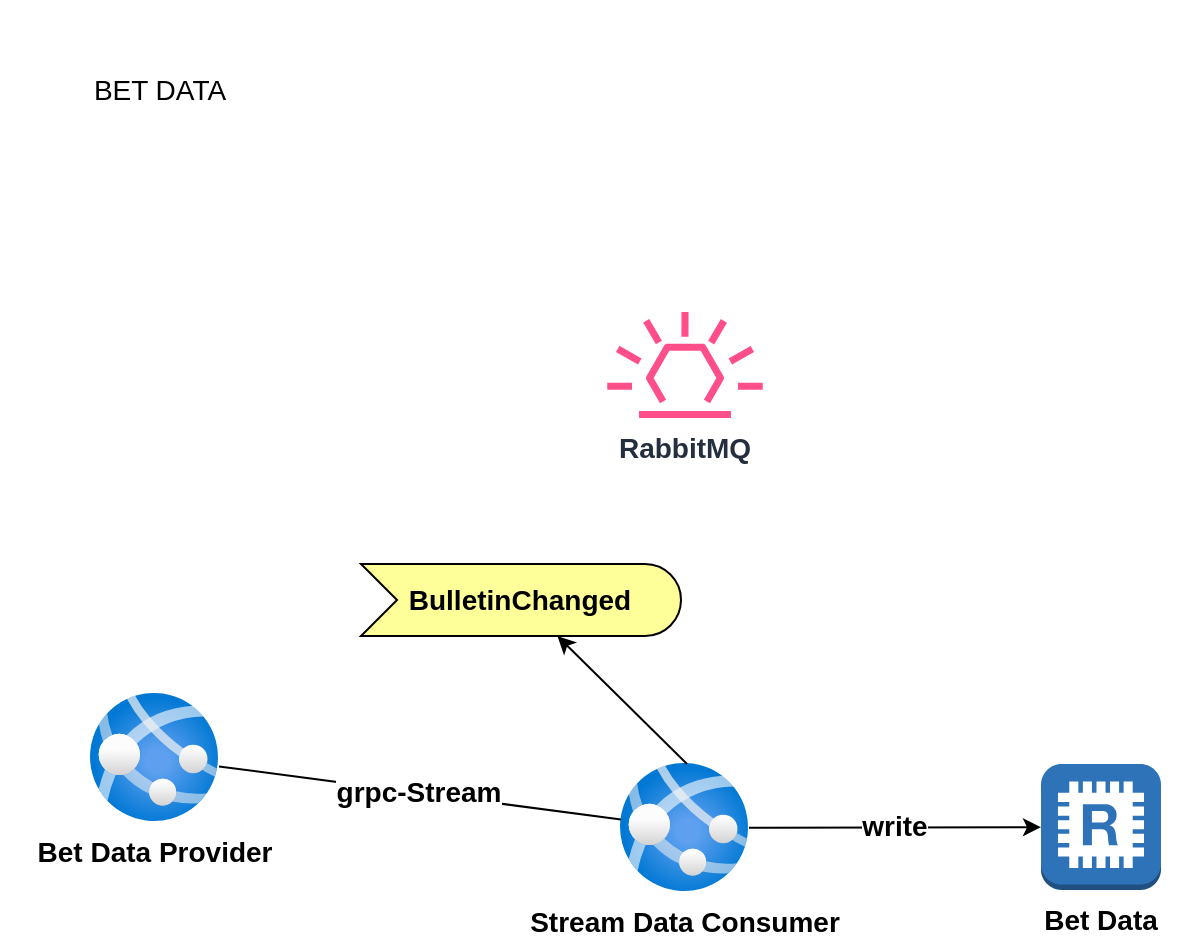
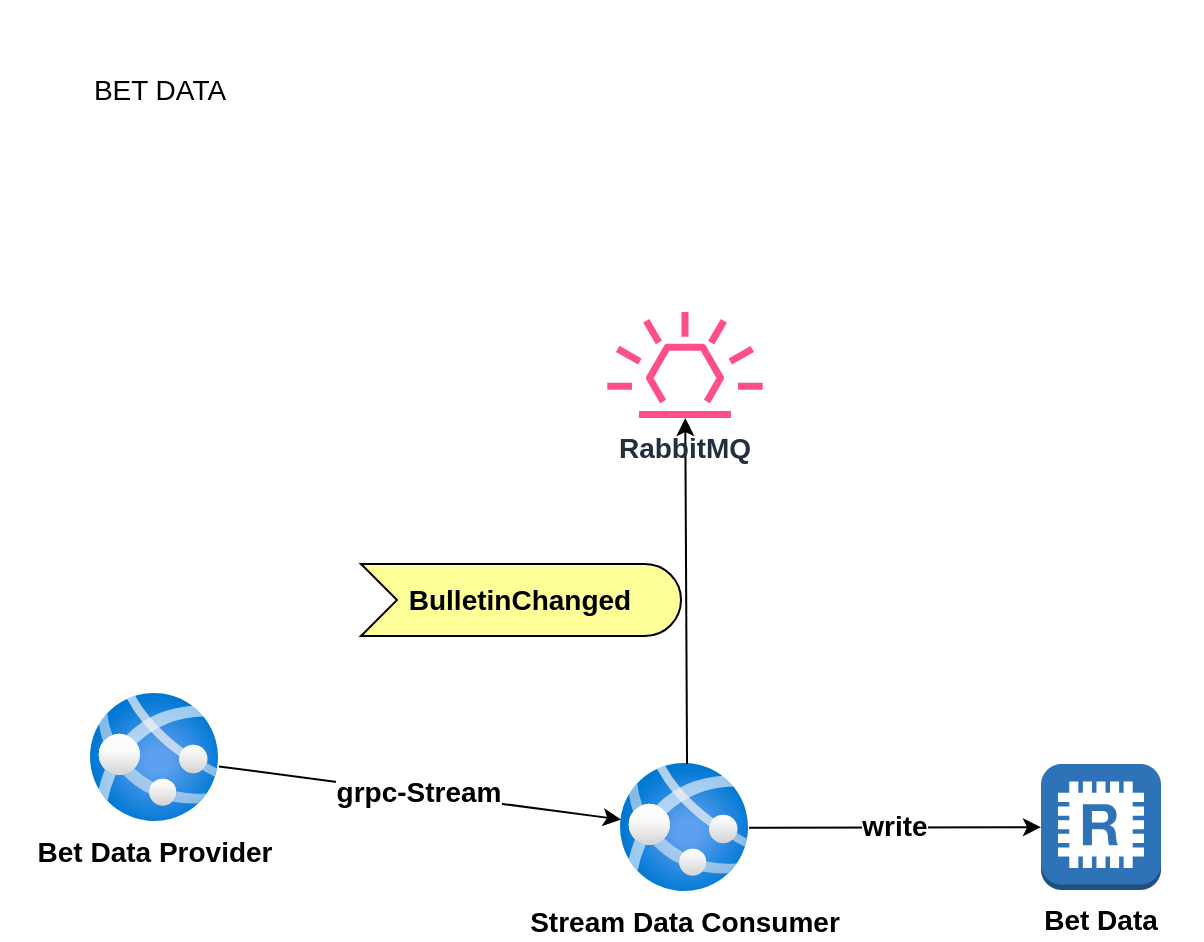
(627, 705) -> (686, 610)
(612, 818) -> (606, 818)
